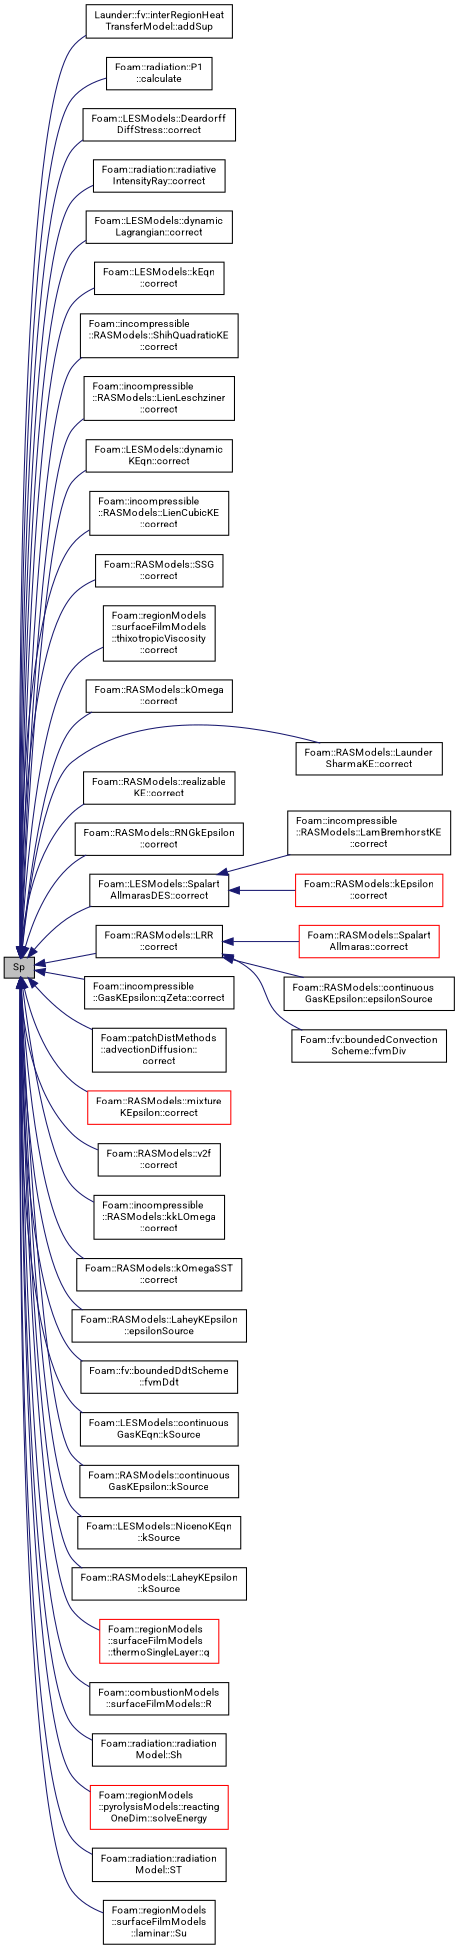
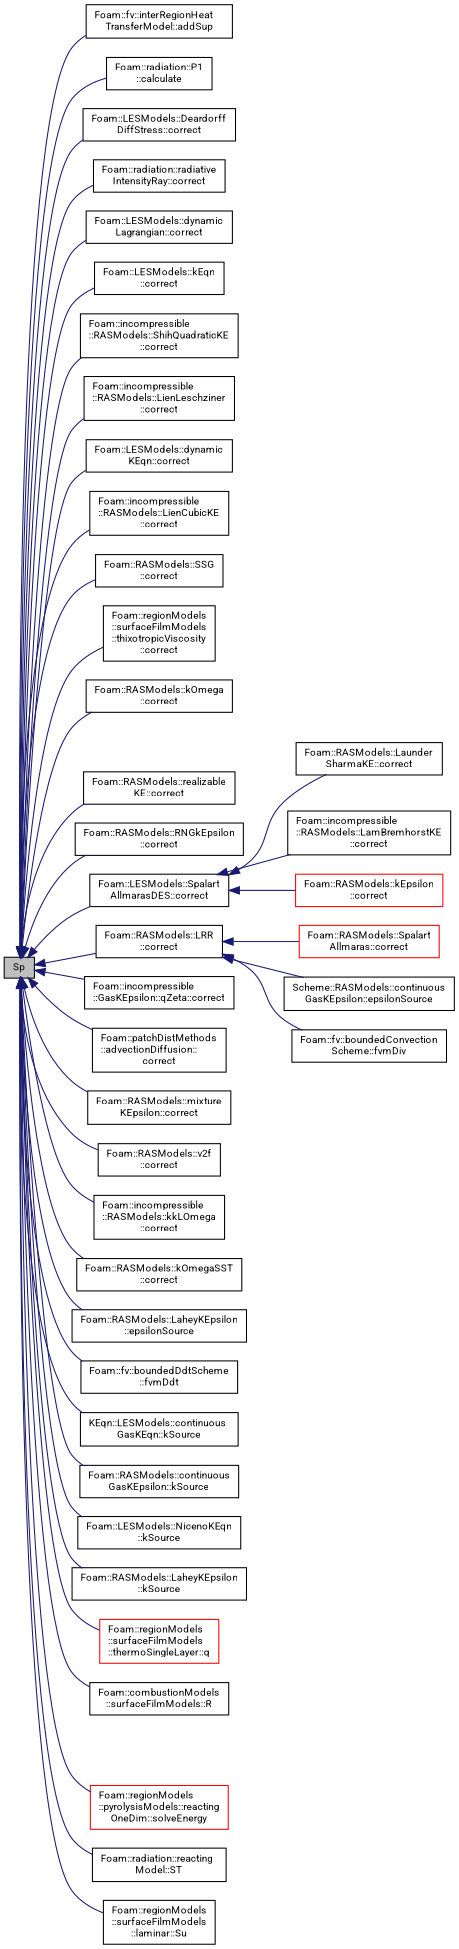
(159, 21) -> (159, 21)
(99, 745) -> (274, 815)
(369, 994) -> (369, 994)
(159, 1108) -> (159, 1108)
(159, 1429) -> (159, 1429)
(159, 1750) -> none
(159, 1865) -> (159, 1865)
